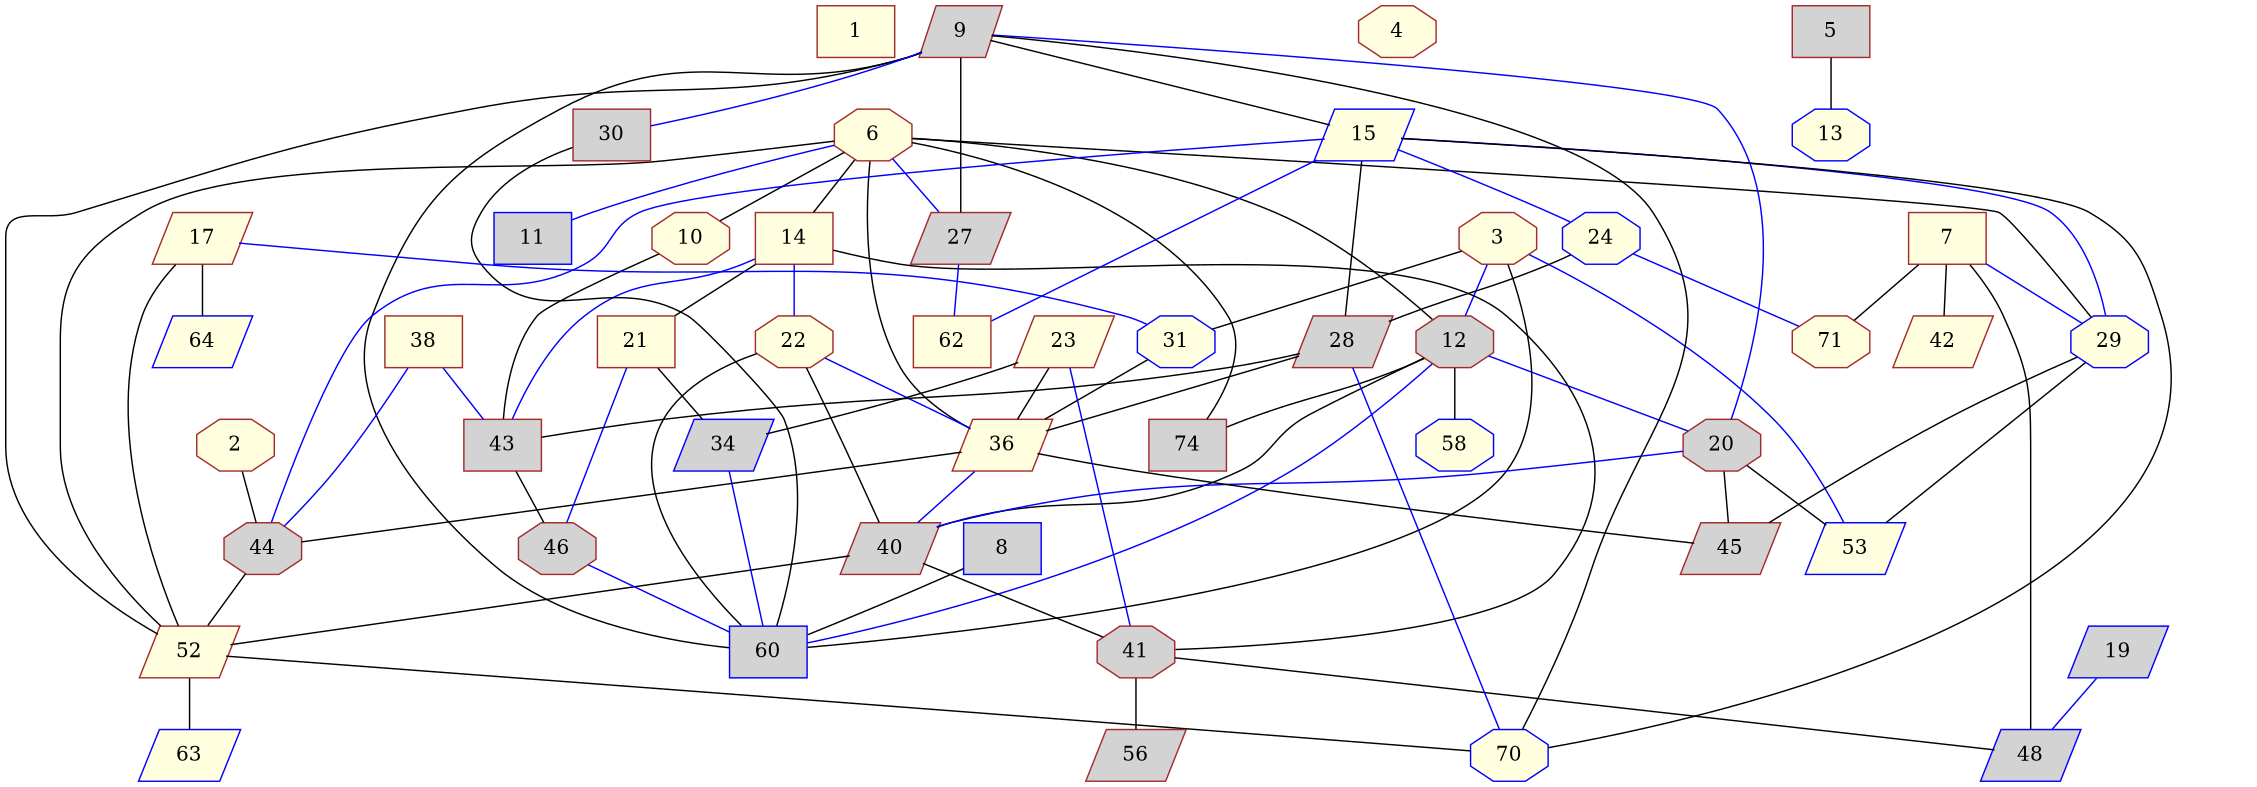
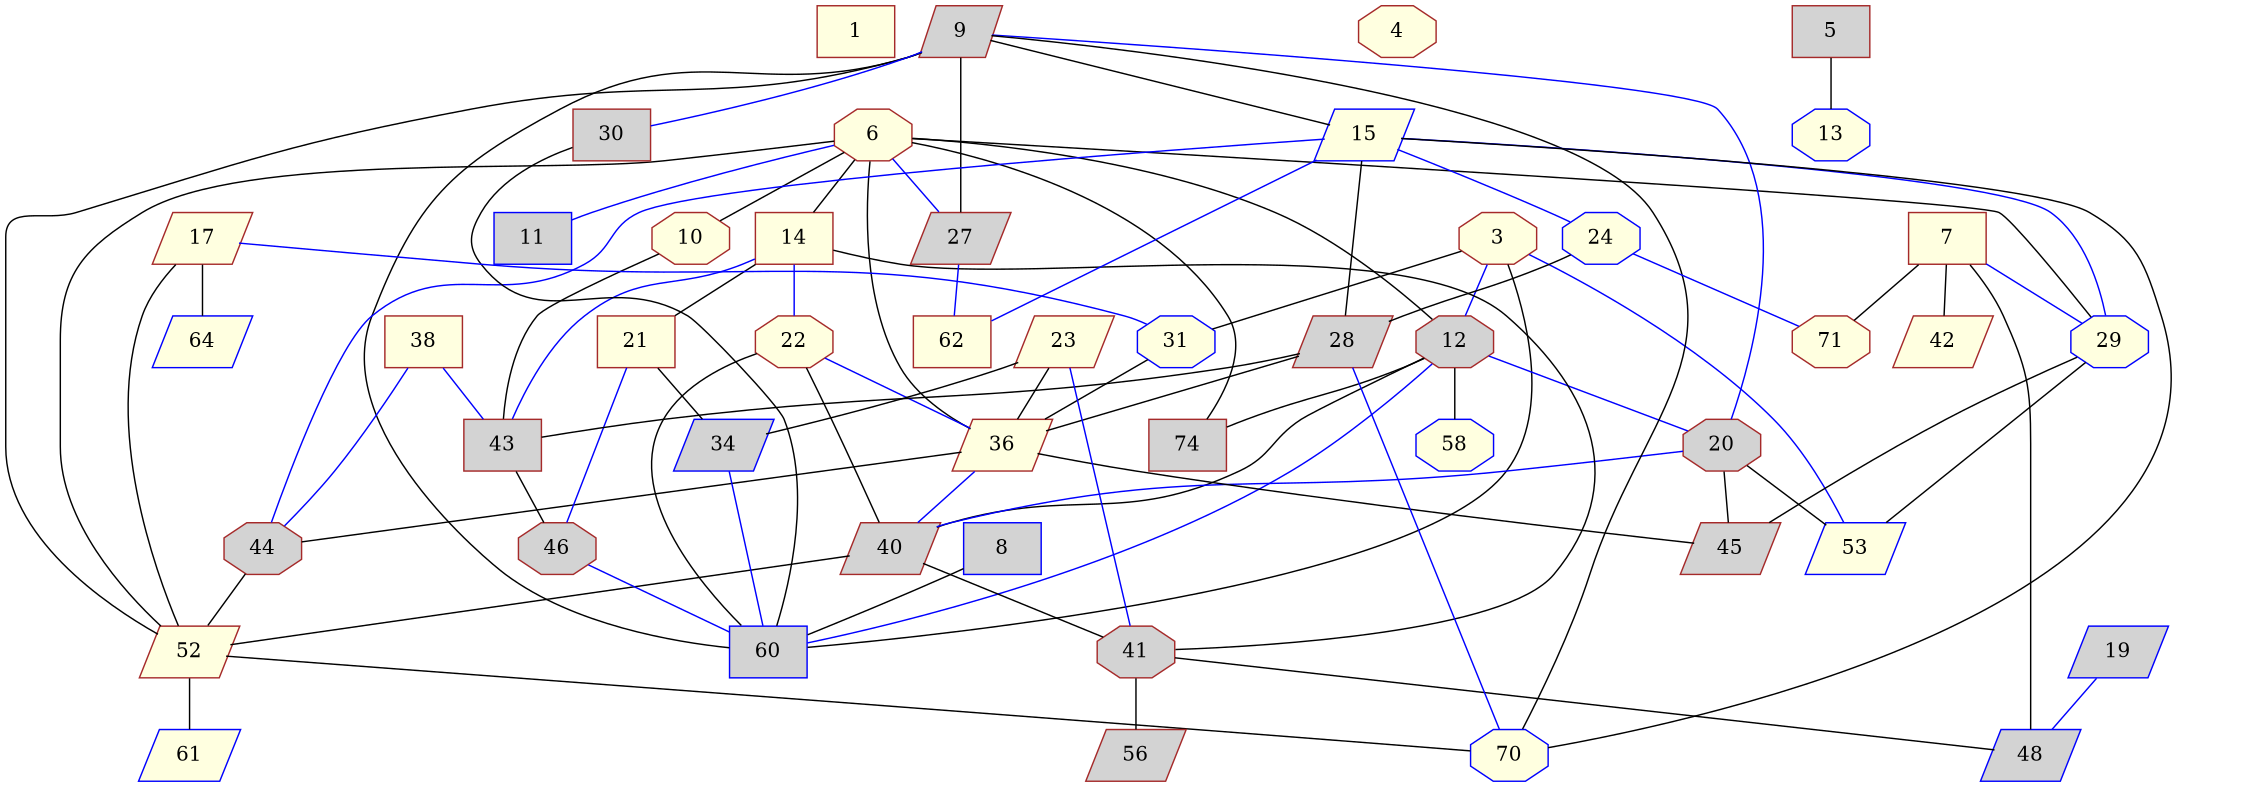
(236, 445) -> none
(190, 755) -> (190, 755)
